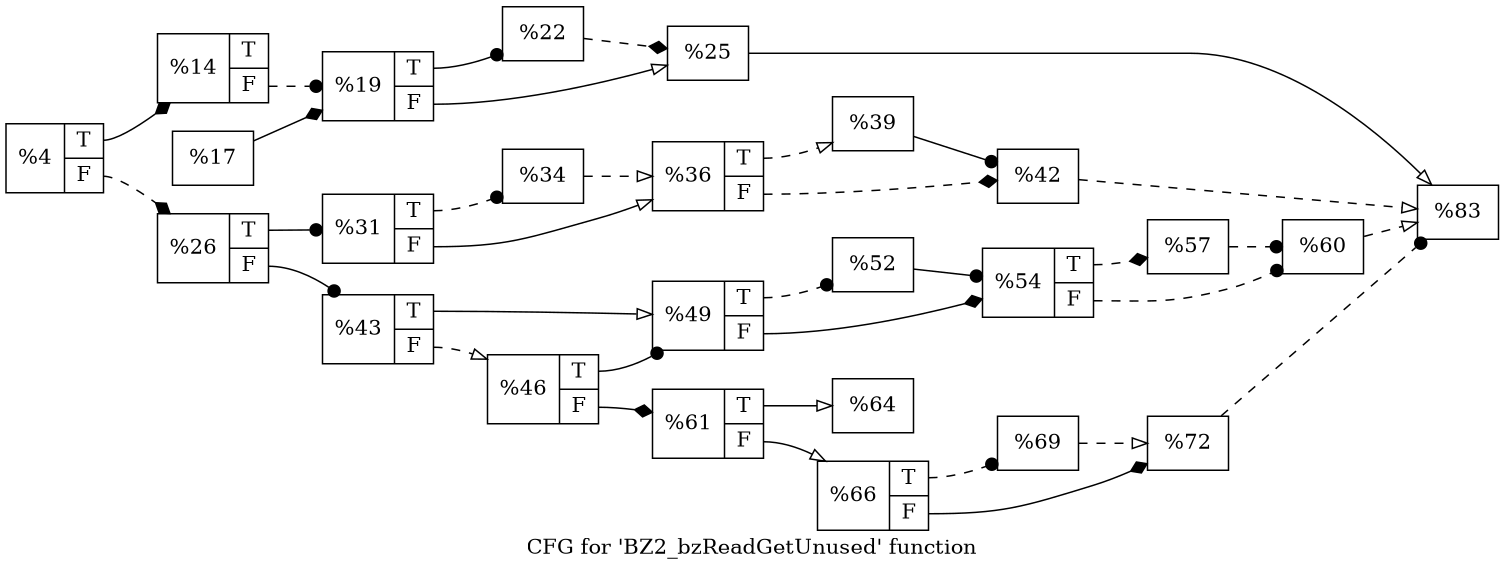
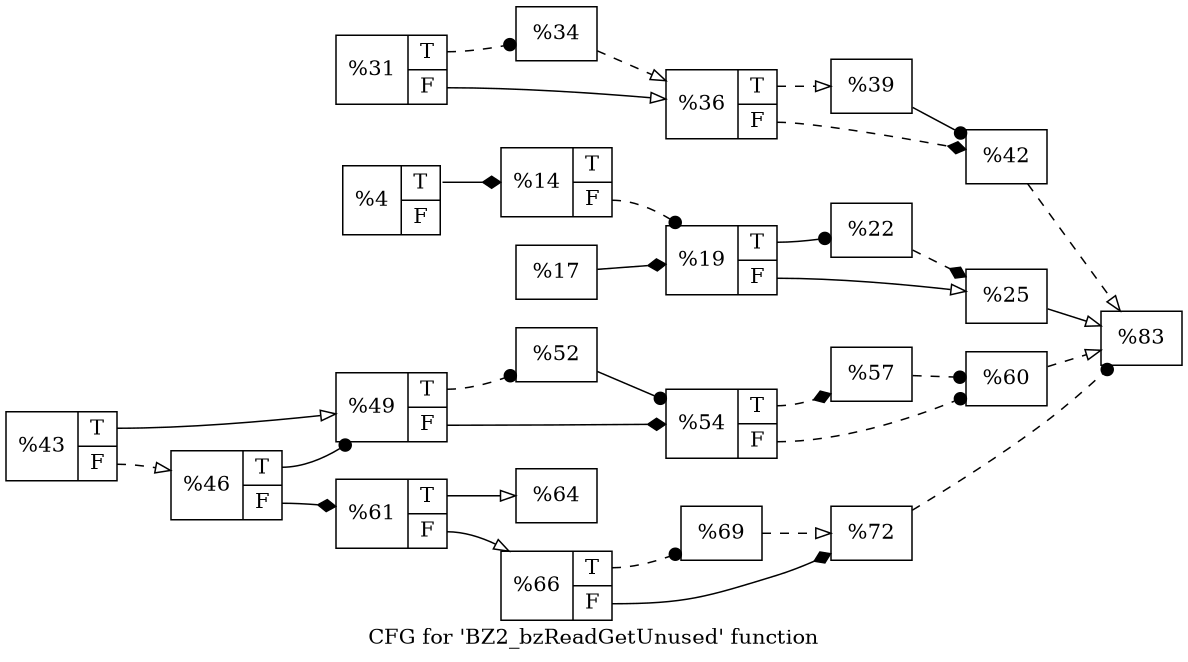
(213, 248) -> none
